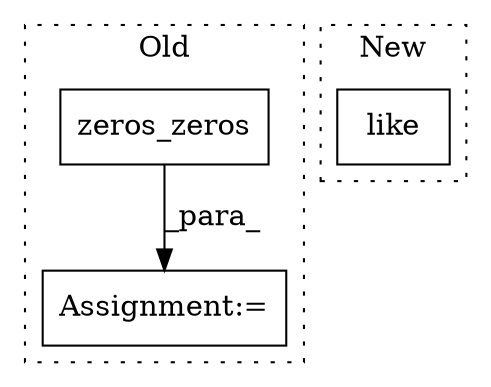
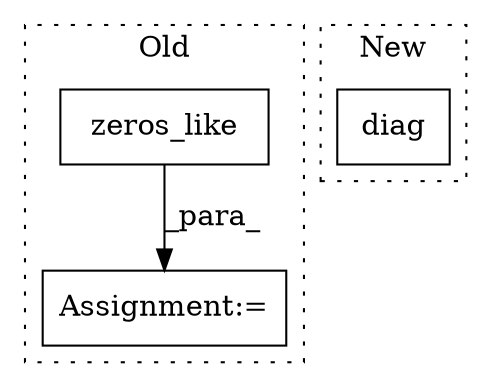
(164, 127) -> (164, 127)
(393, 127) -> (393, 127)
